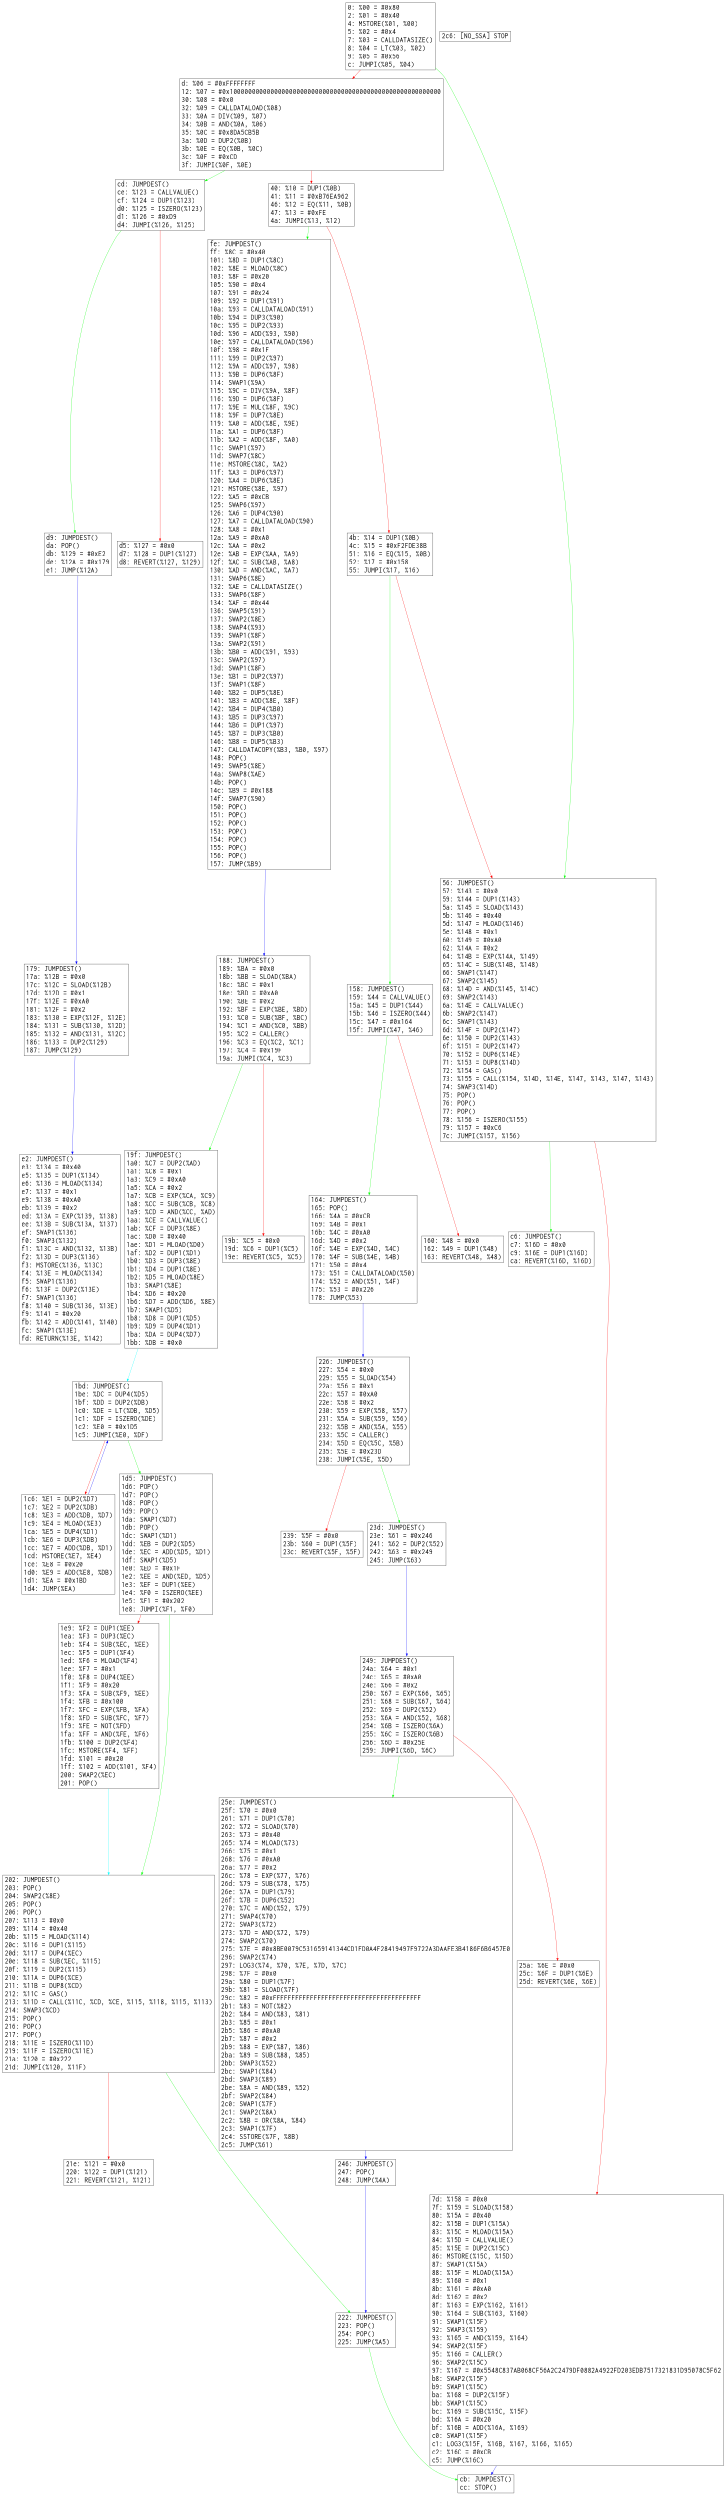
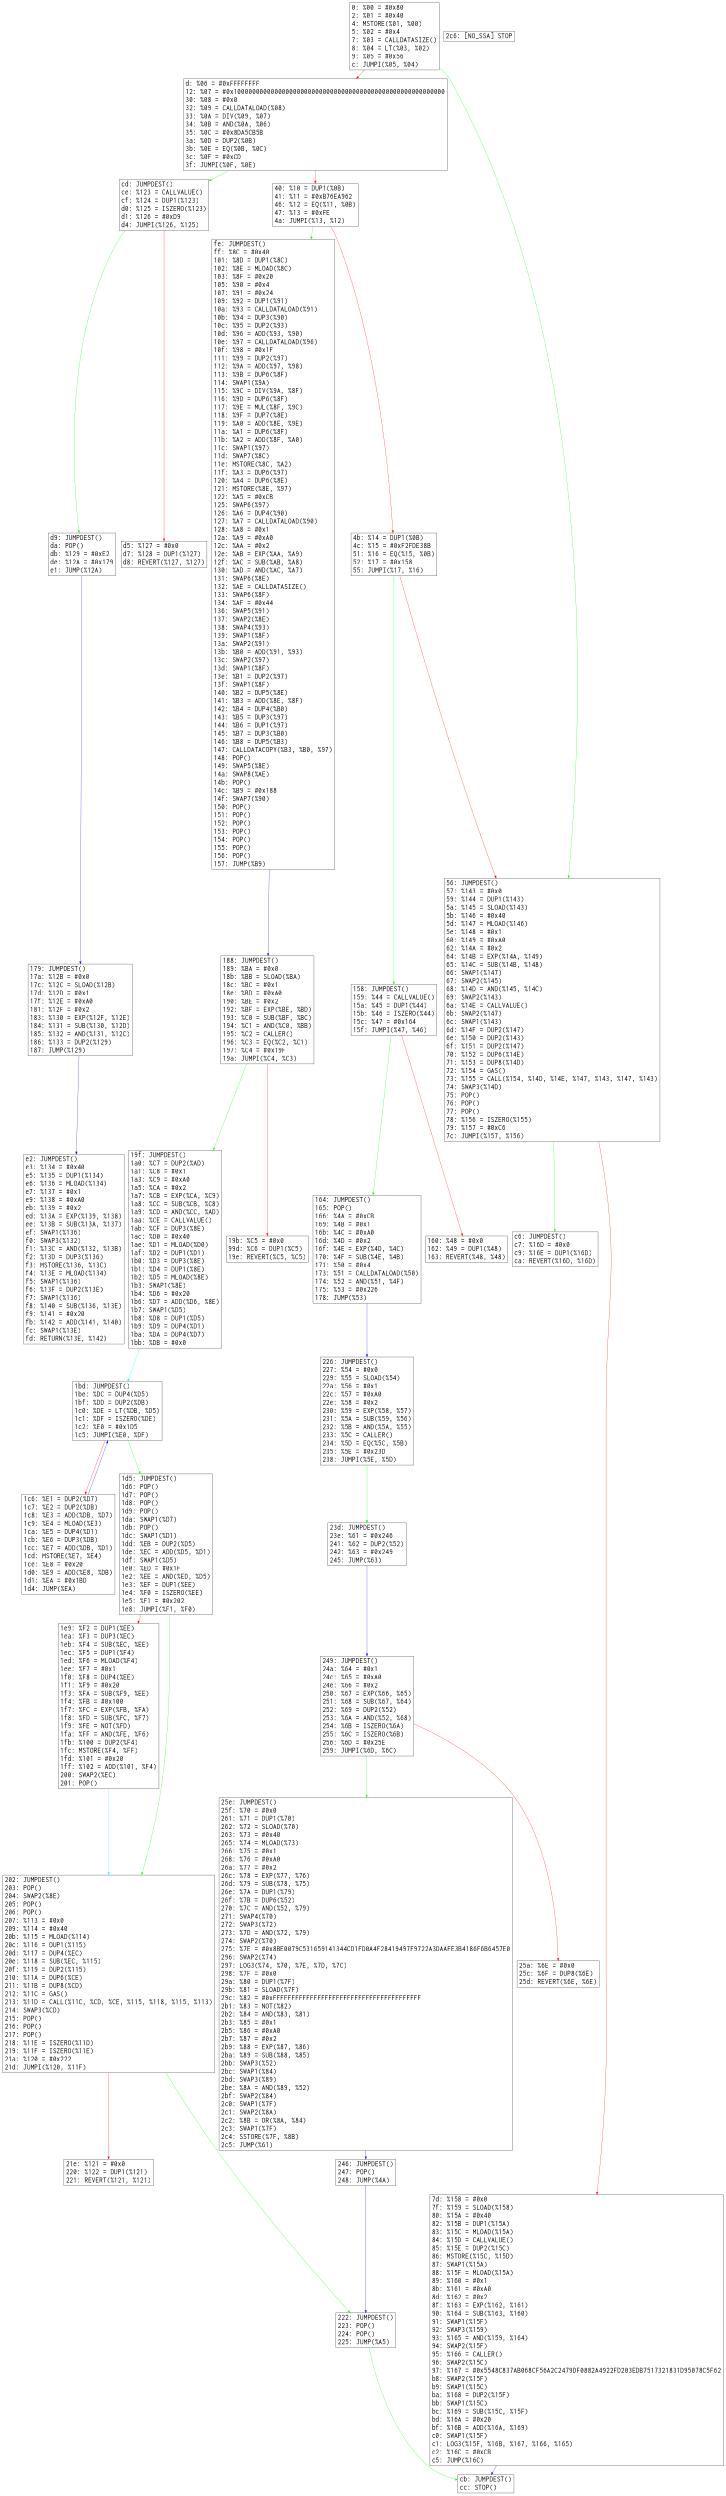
(160, 554) -> (164, 554)
(263, 1249) -> (267, 1249)
(322, 1544) -> none
(558, 1974) -> (558, 1974)
(366, 2330) -> (366, 2330)
